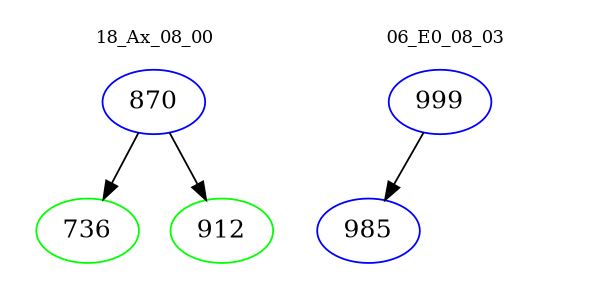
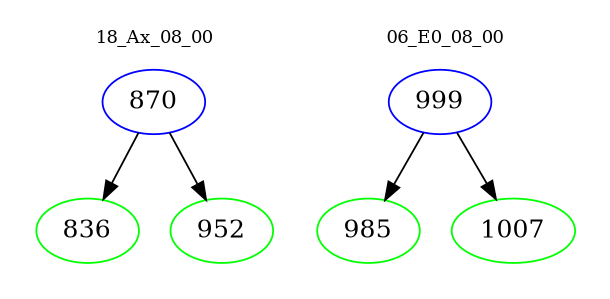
(445, 38) -> (445, 38)
(88, 231) -> (88, 231)
(222, 231) -> (222, 231)
(369, 231) -> (369, 231)
none -> (513, 231)
